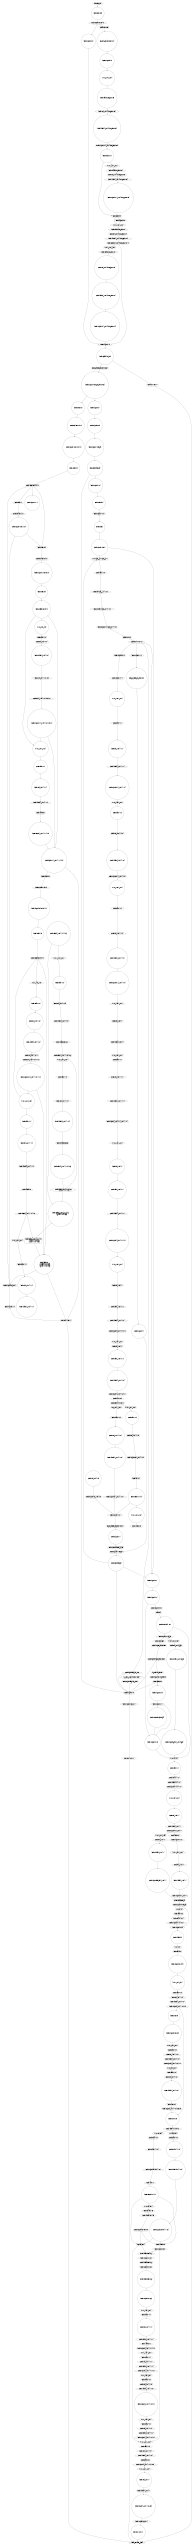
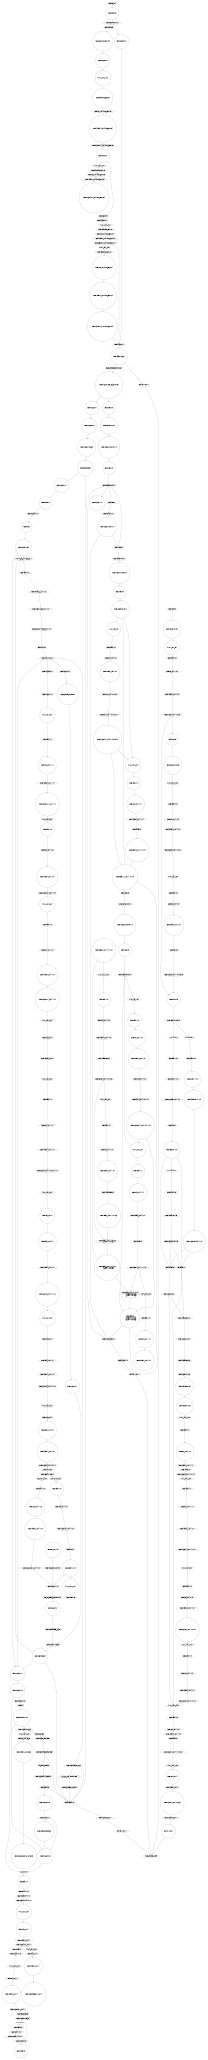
(177, 1947) -> none
